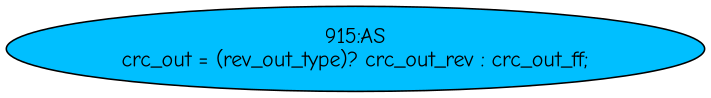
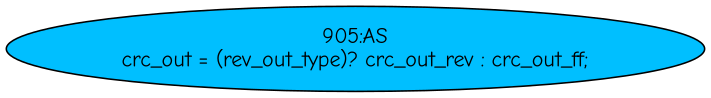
(355, 49) -> (355, 49)
